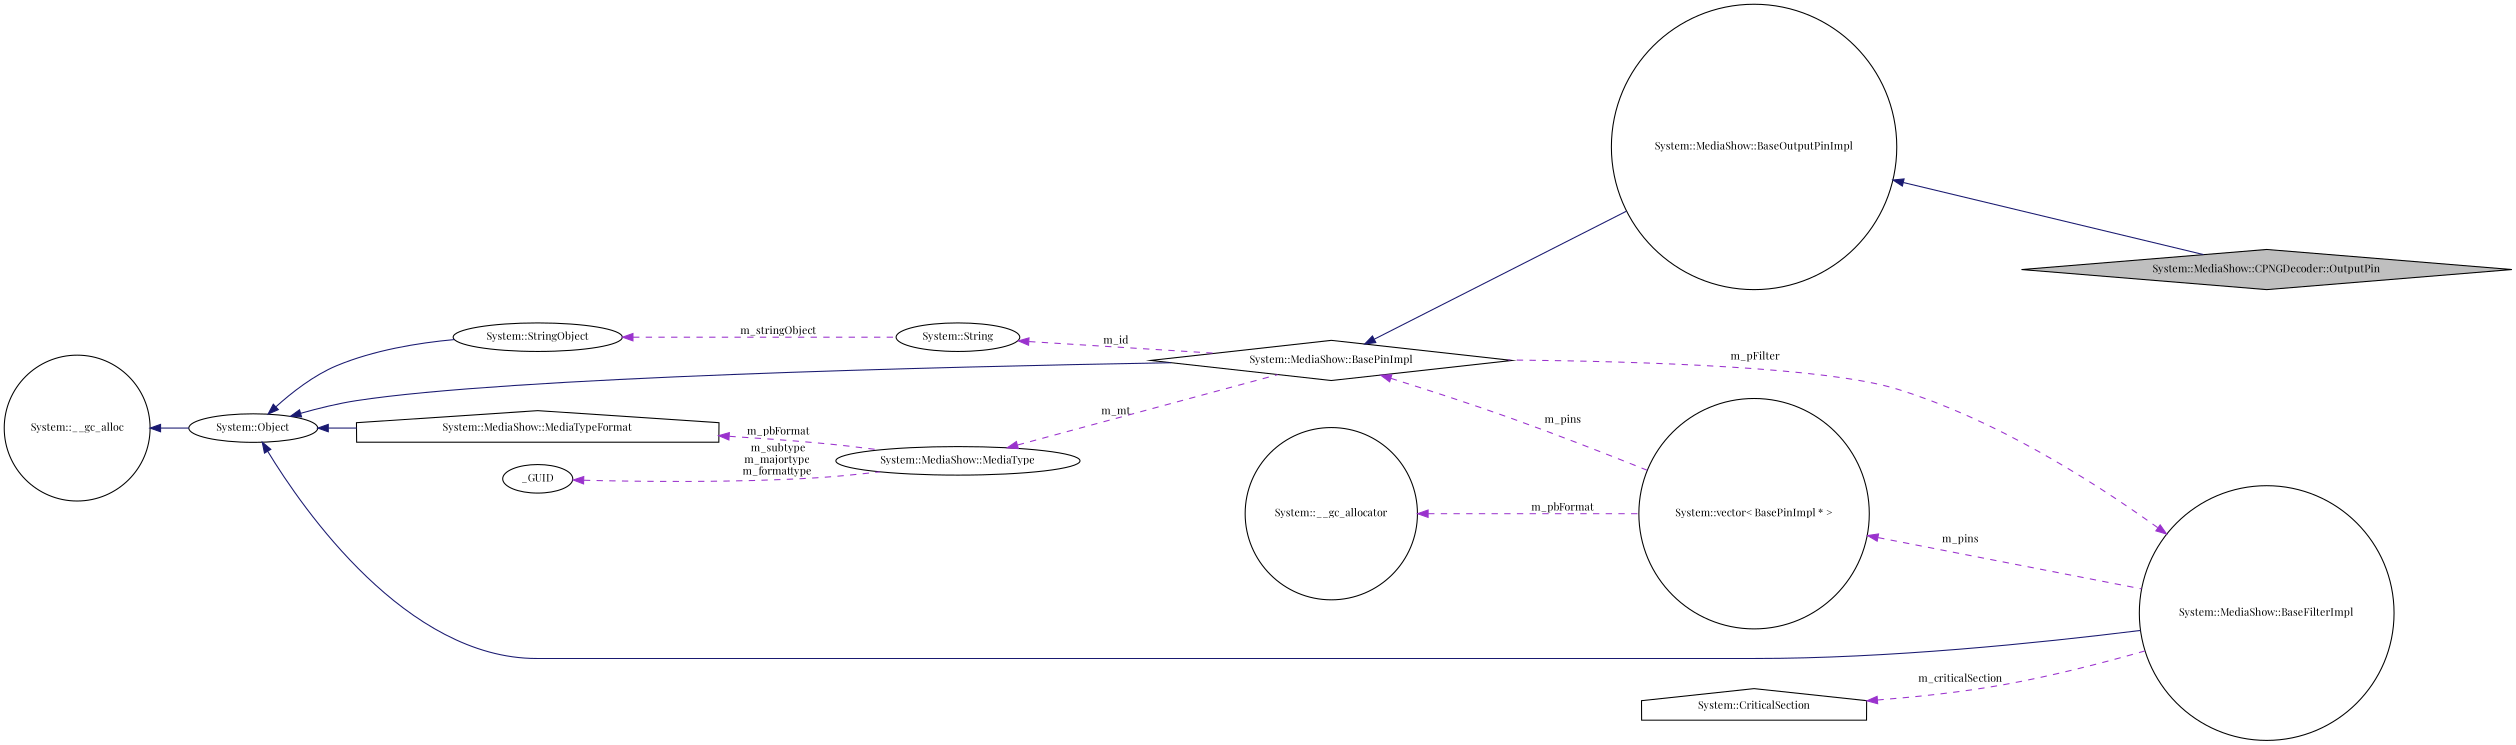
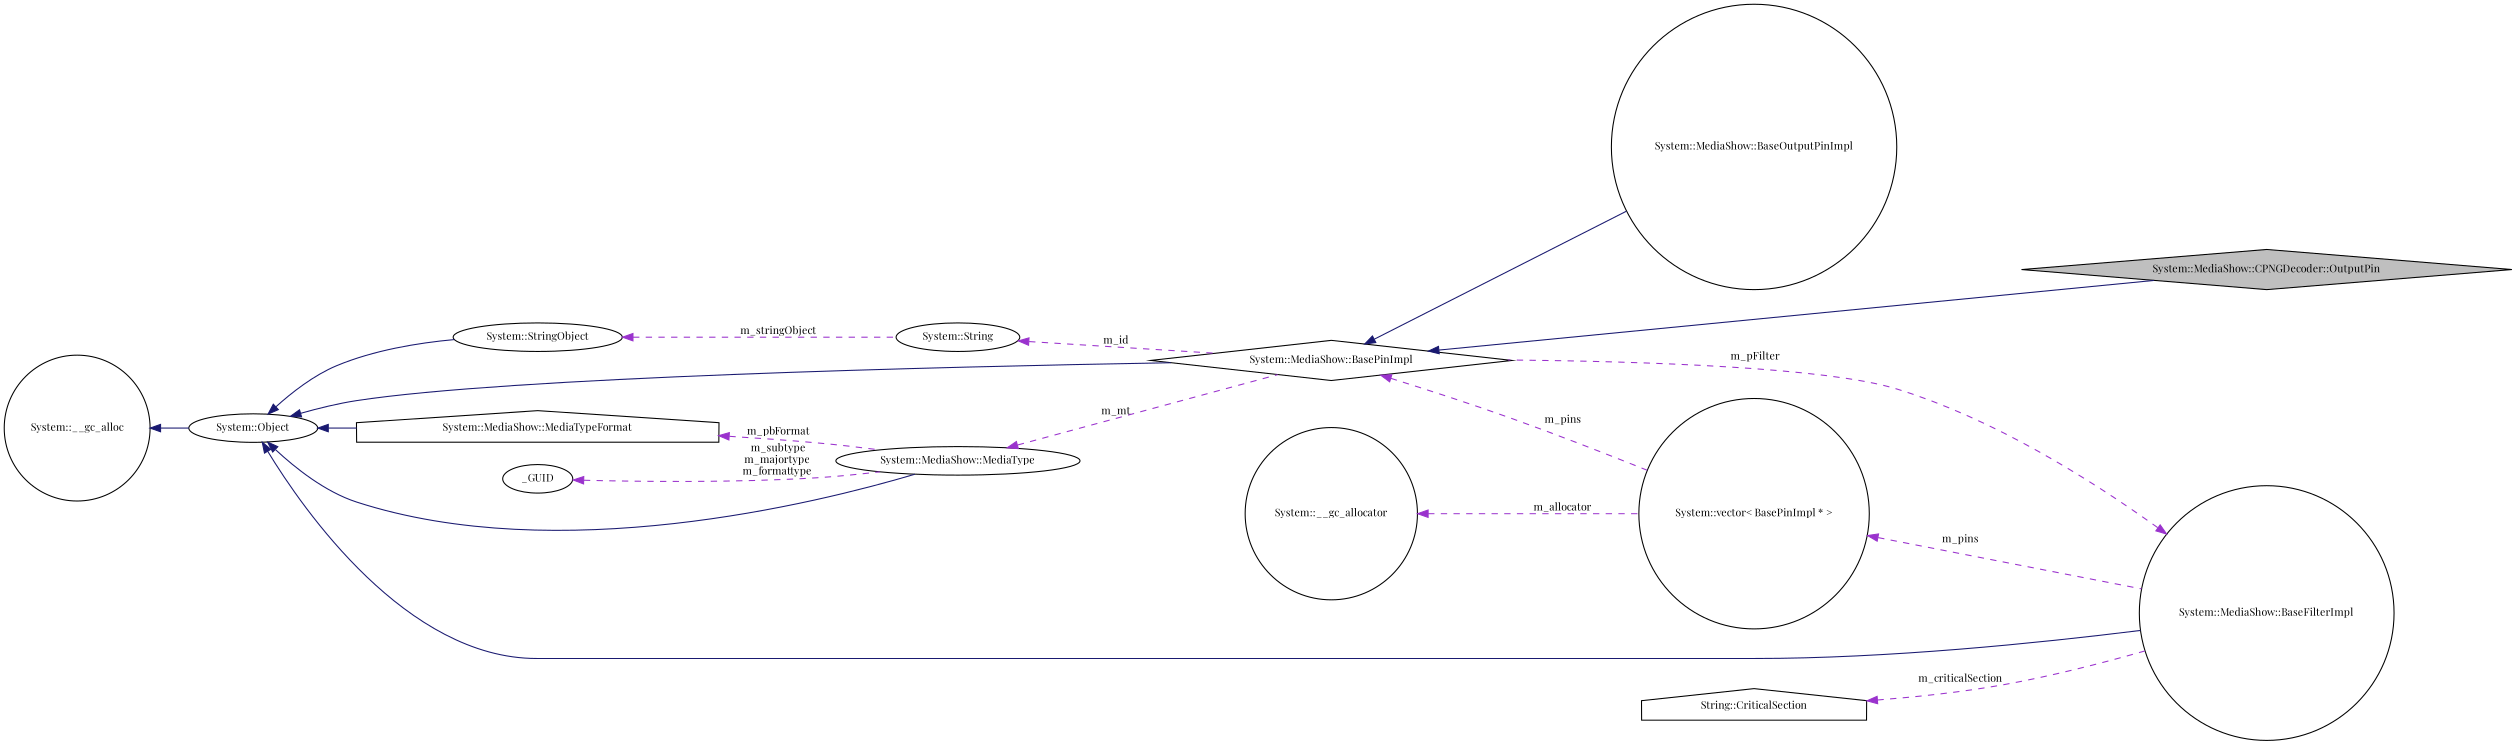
(2053, 219) -> (1796, 315)
(1562, 508) -> (1562, 508)
none -> (589, 530)
(1754, 706) -> (1754, 706)
